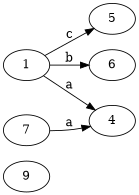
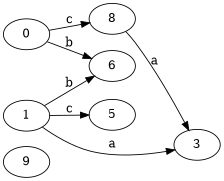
none -> (27, 34)
(112, 121) -> (197, 145)
(27, 130) -> (112, 19)
